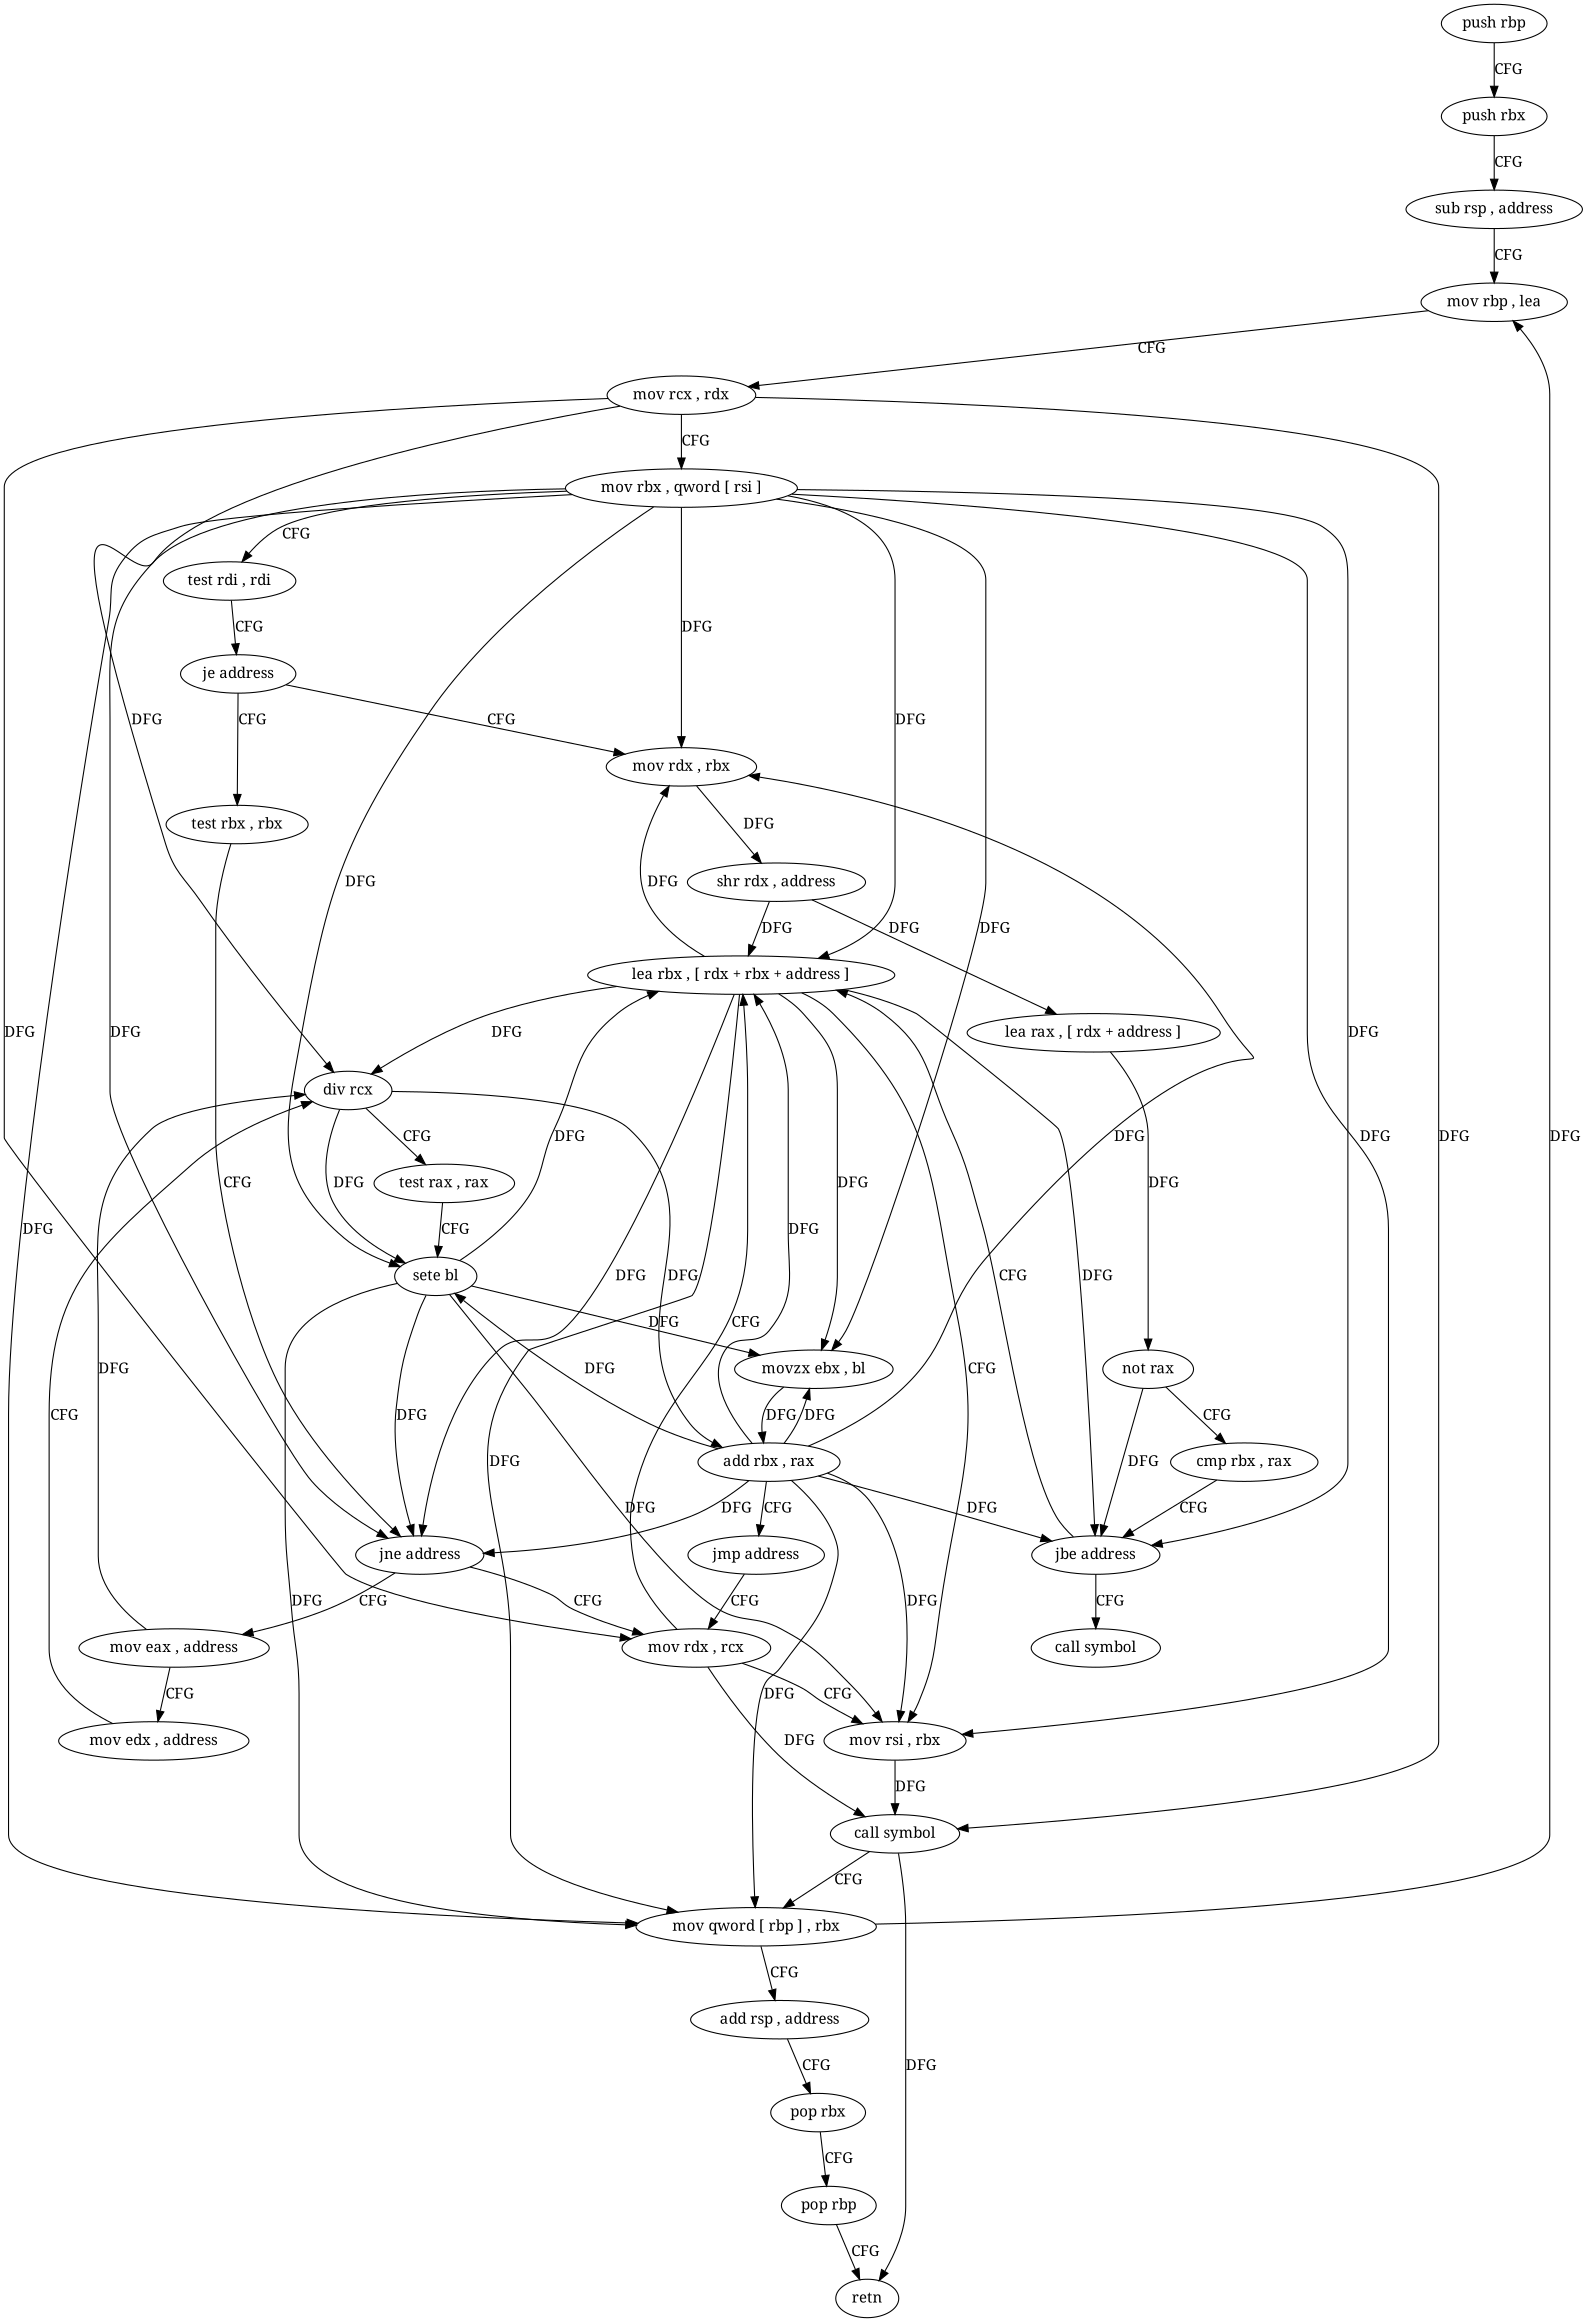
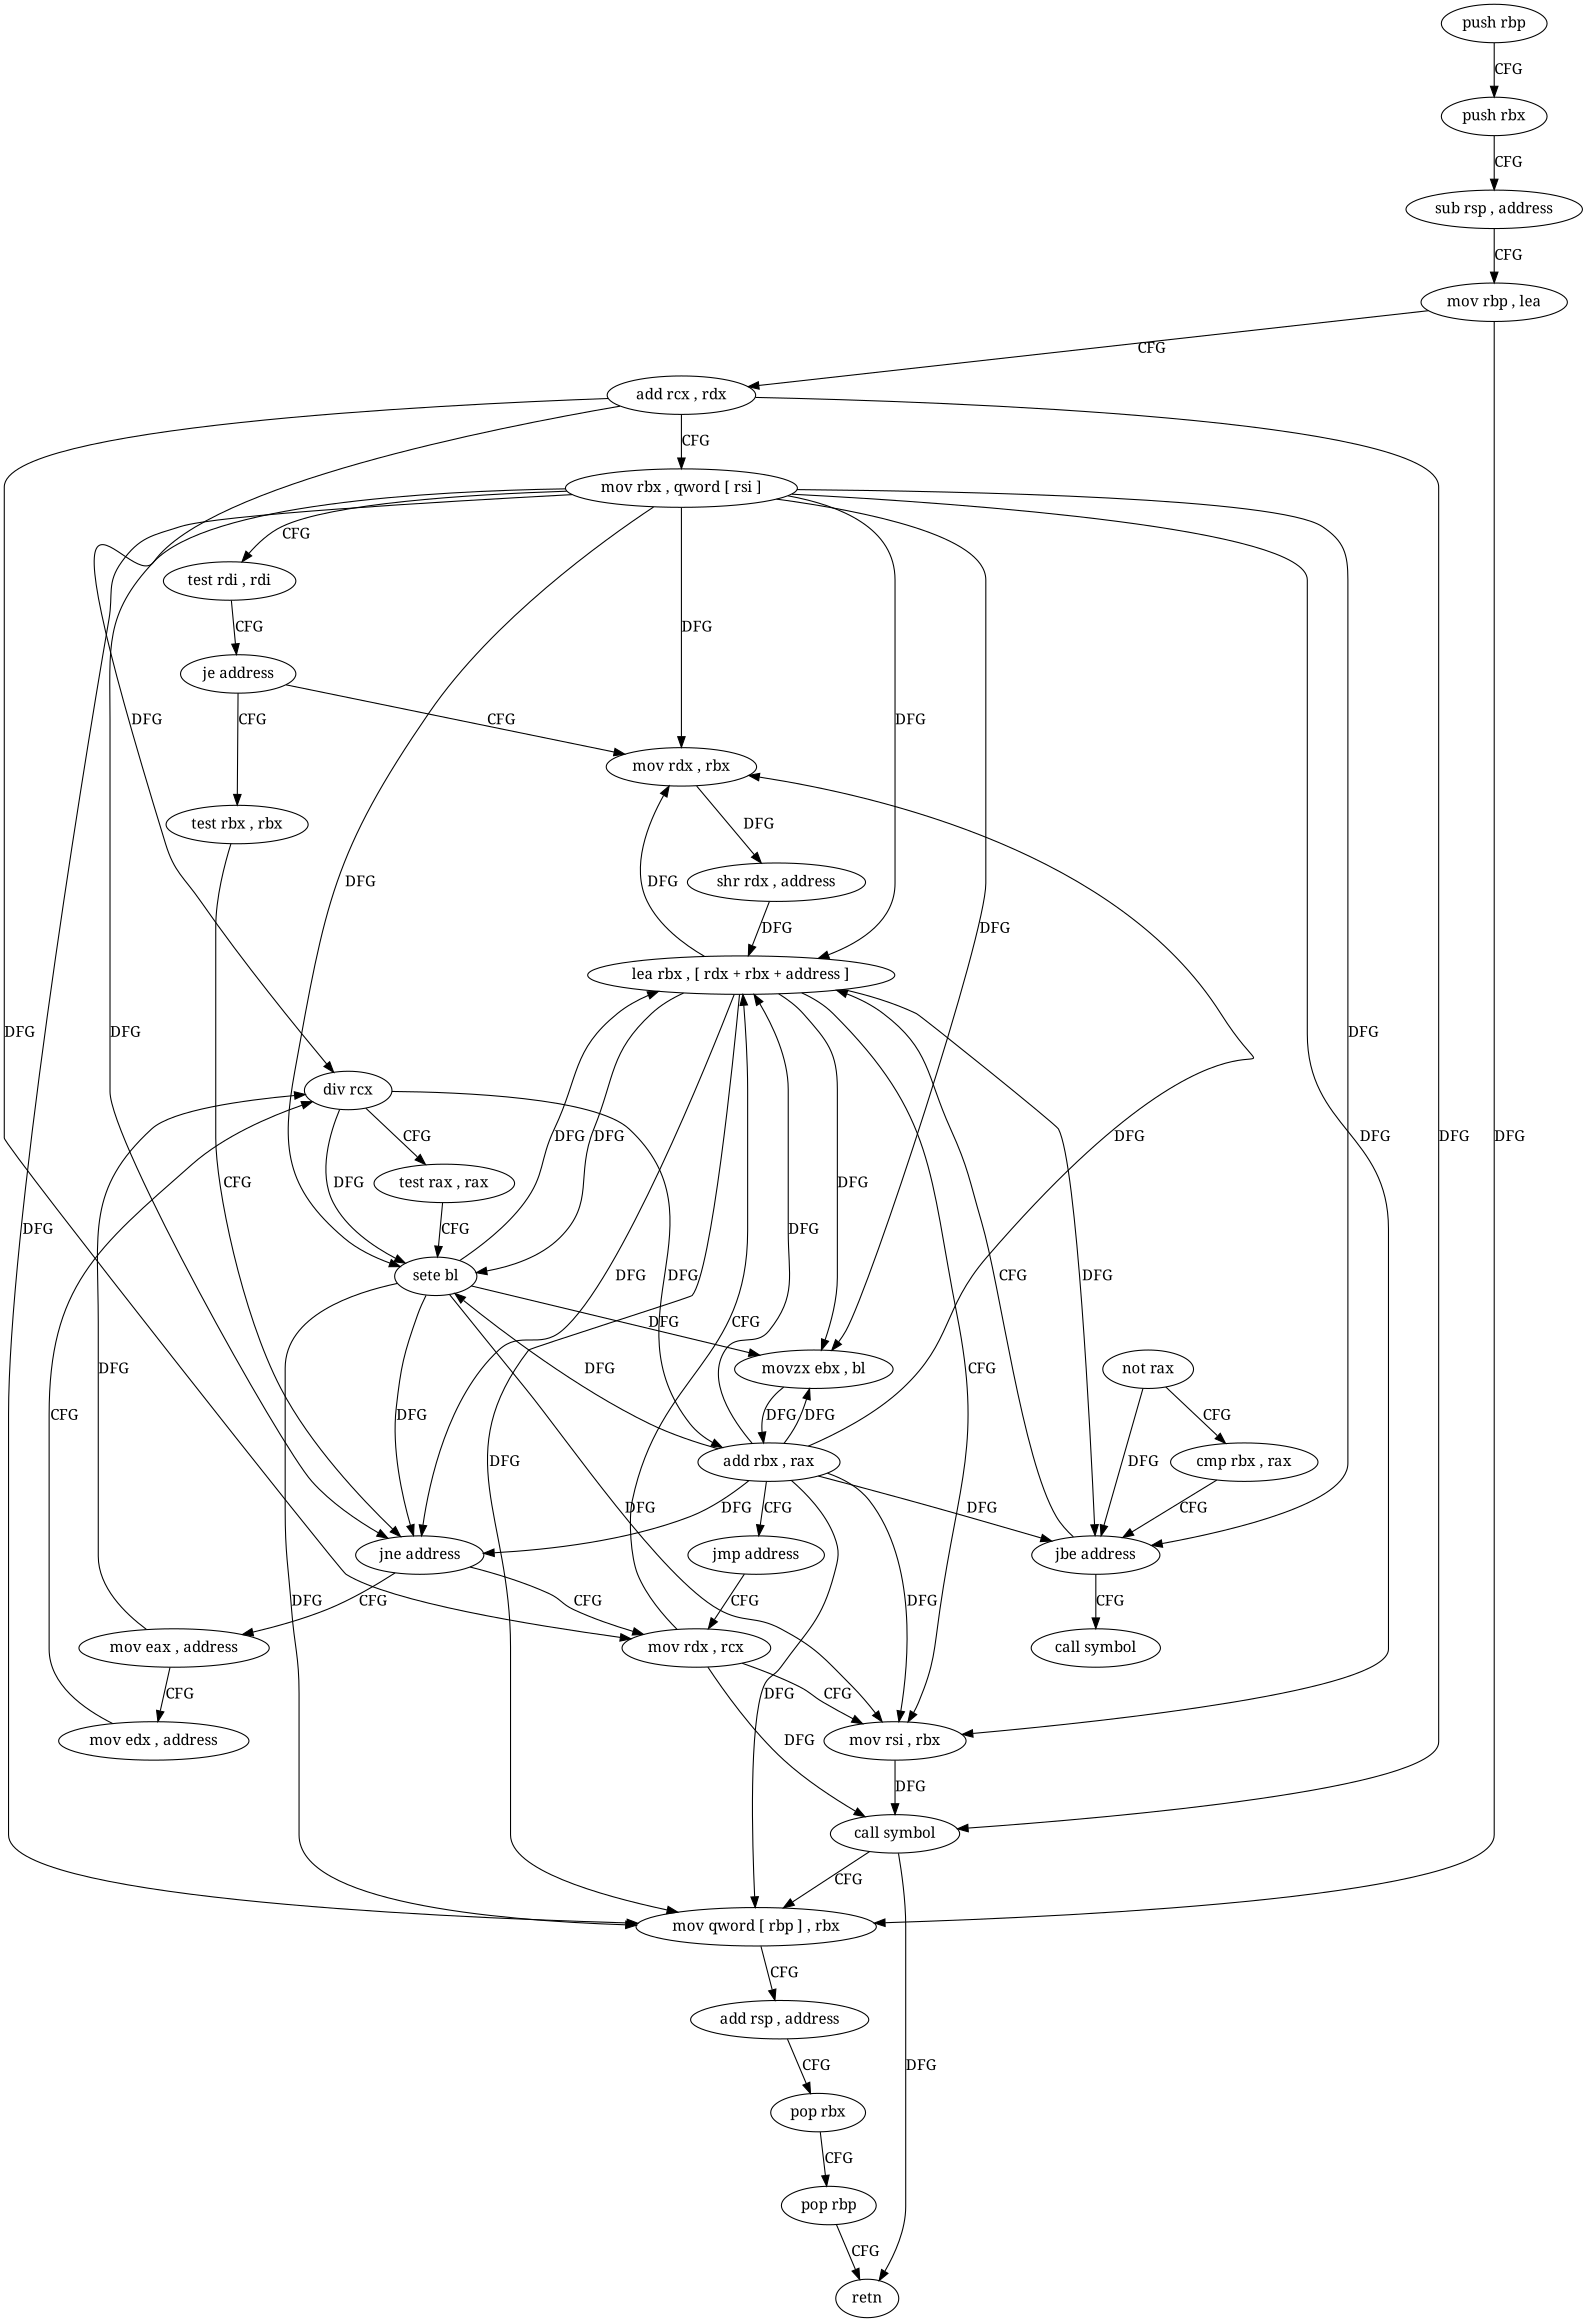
(681, 395) -> (681, 395)
(494, 1013) -> (589, 1143)
(1094, 1033) -> none
(1550, 1423) -> (1494, 1391)
